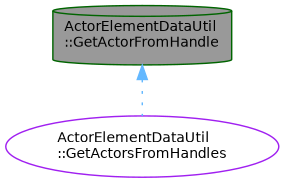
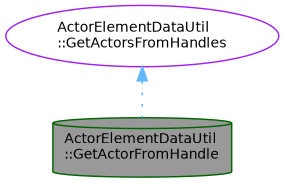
(142, 98) -> (142, 99)
